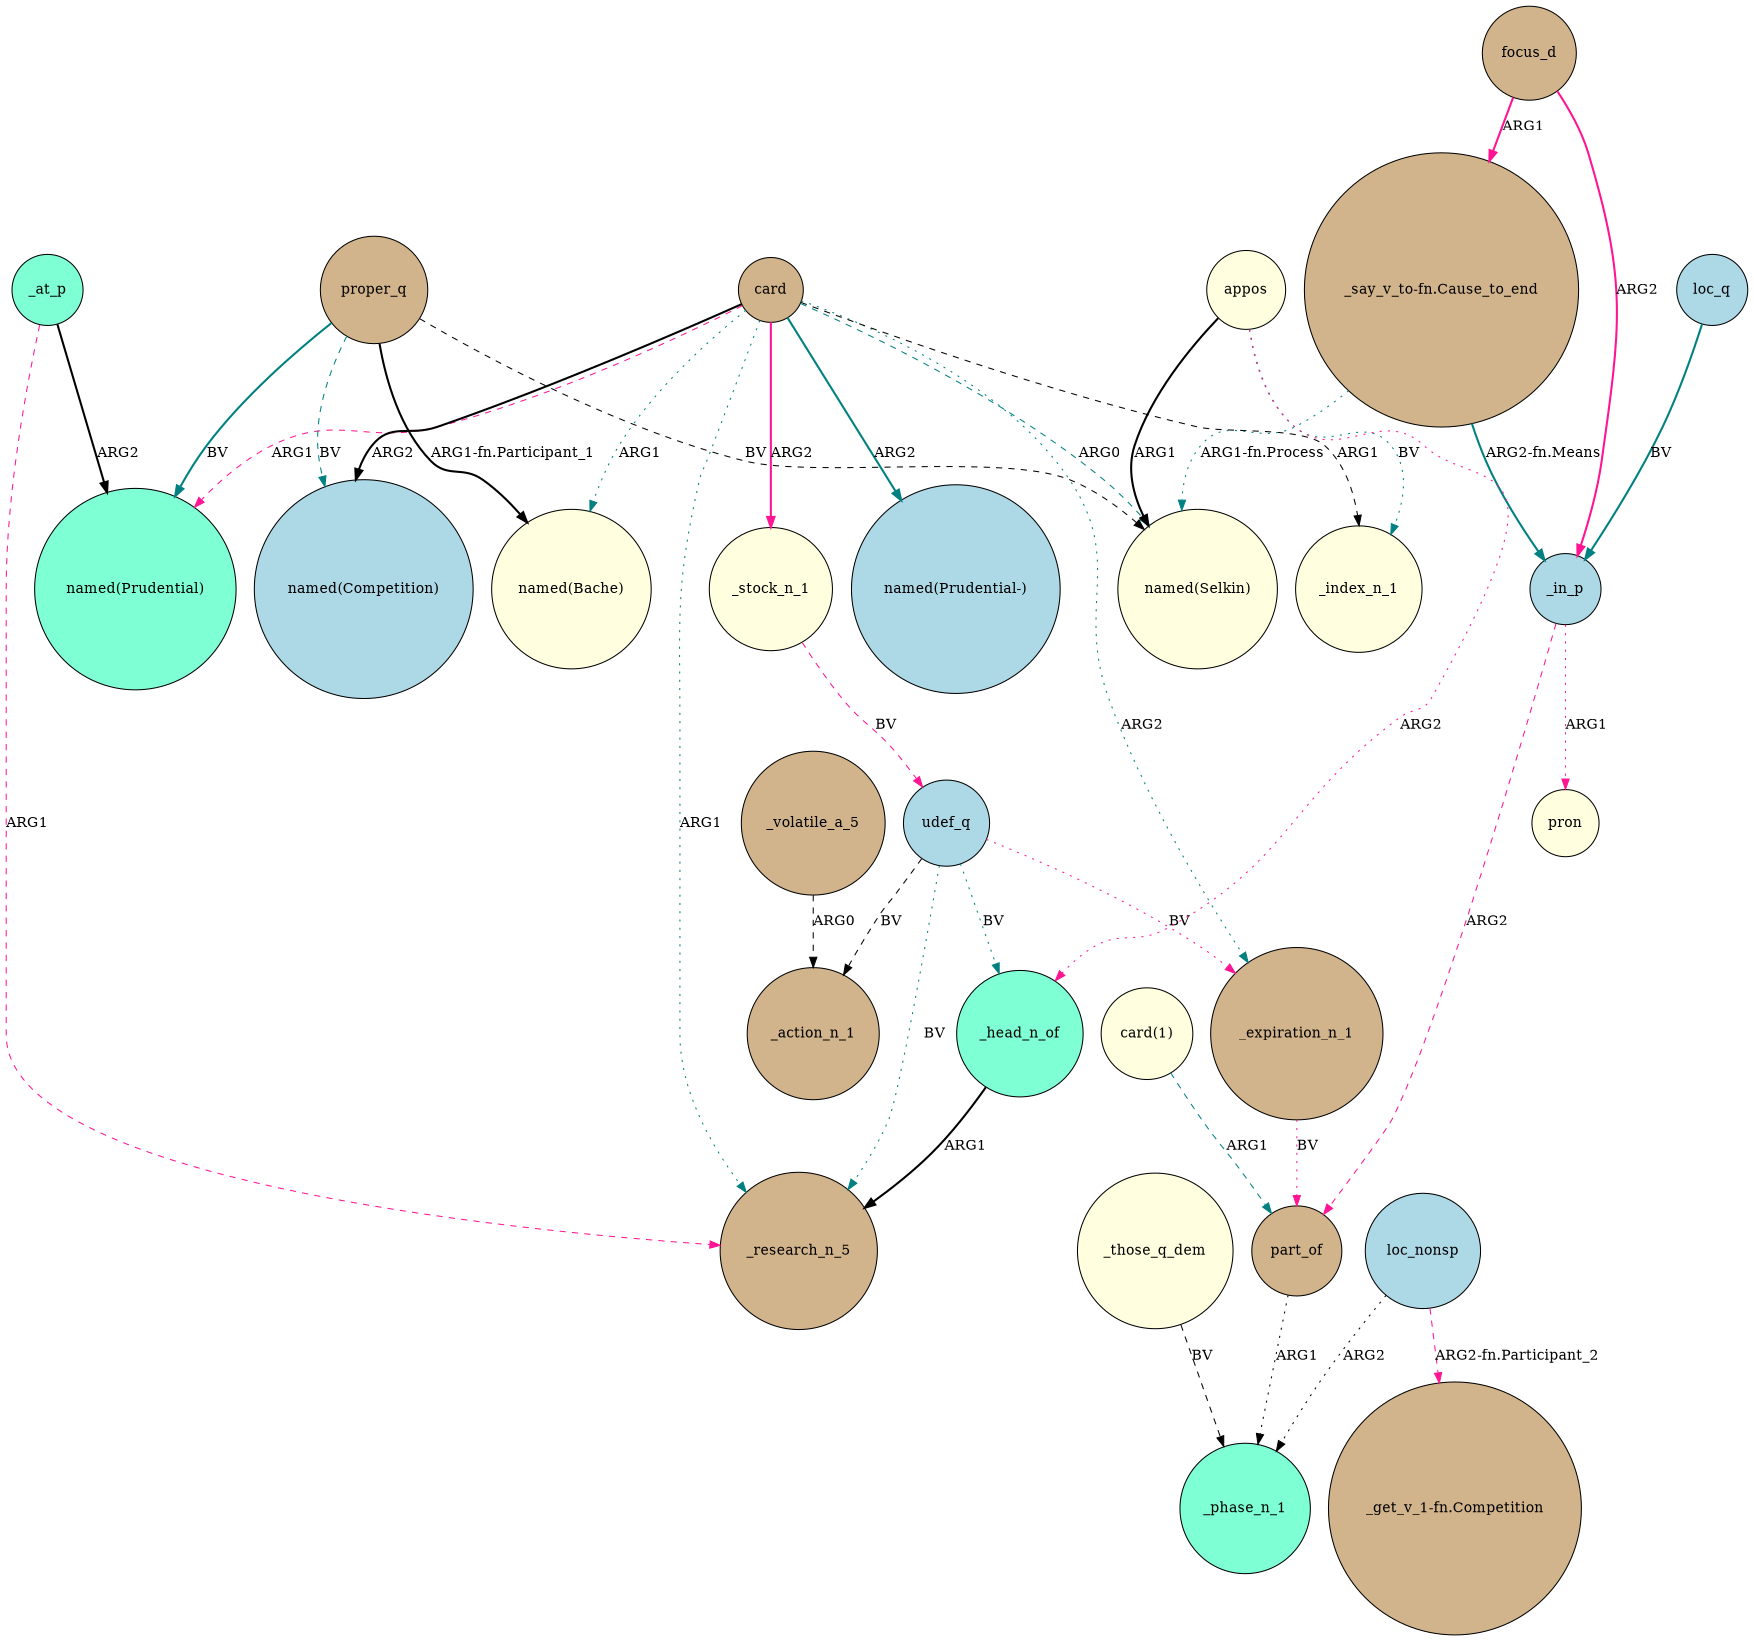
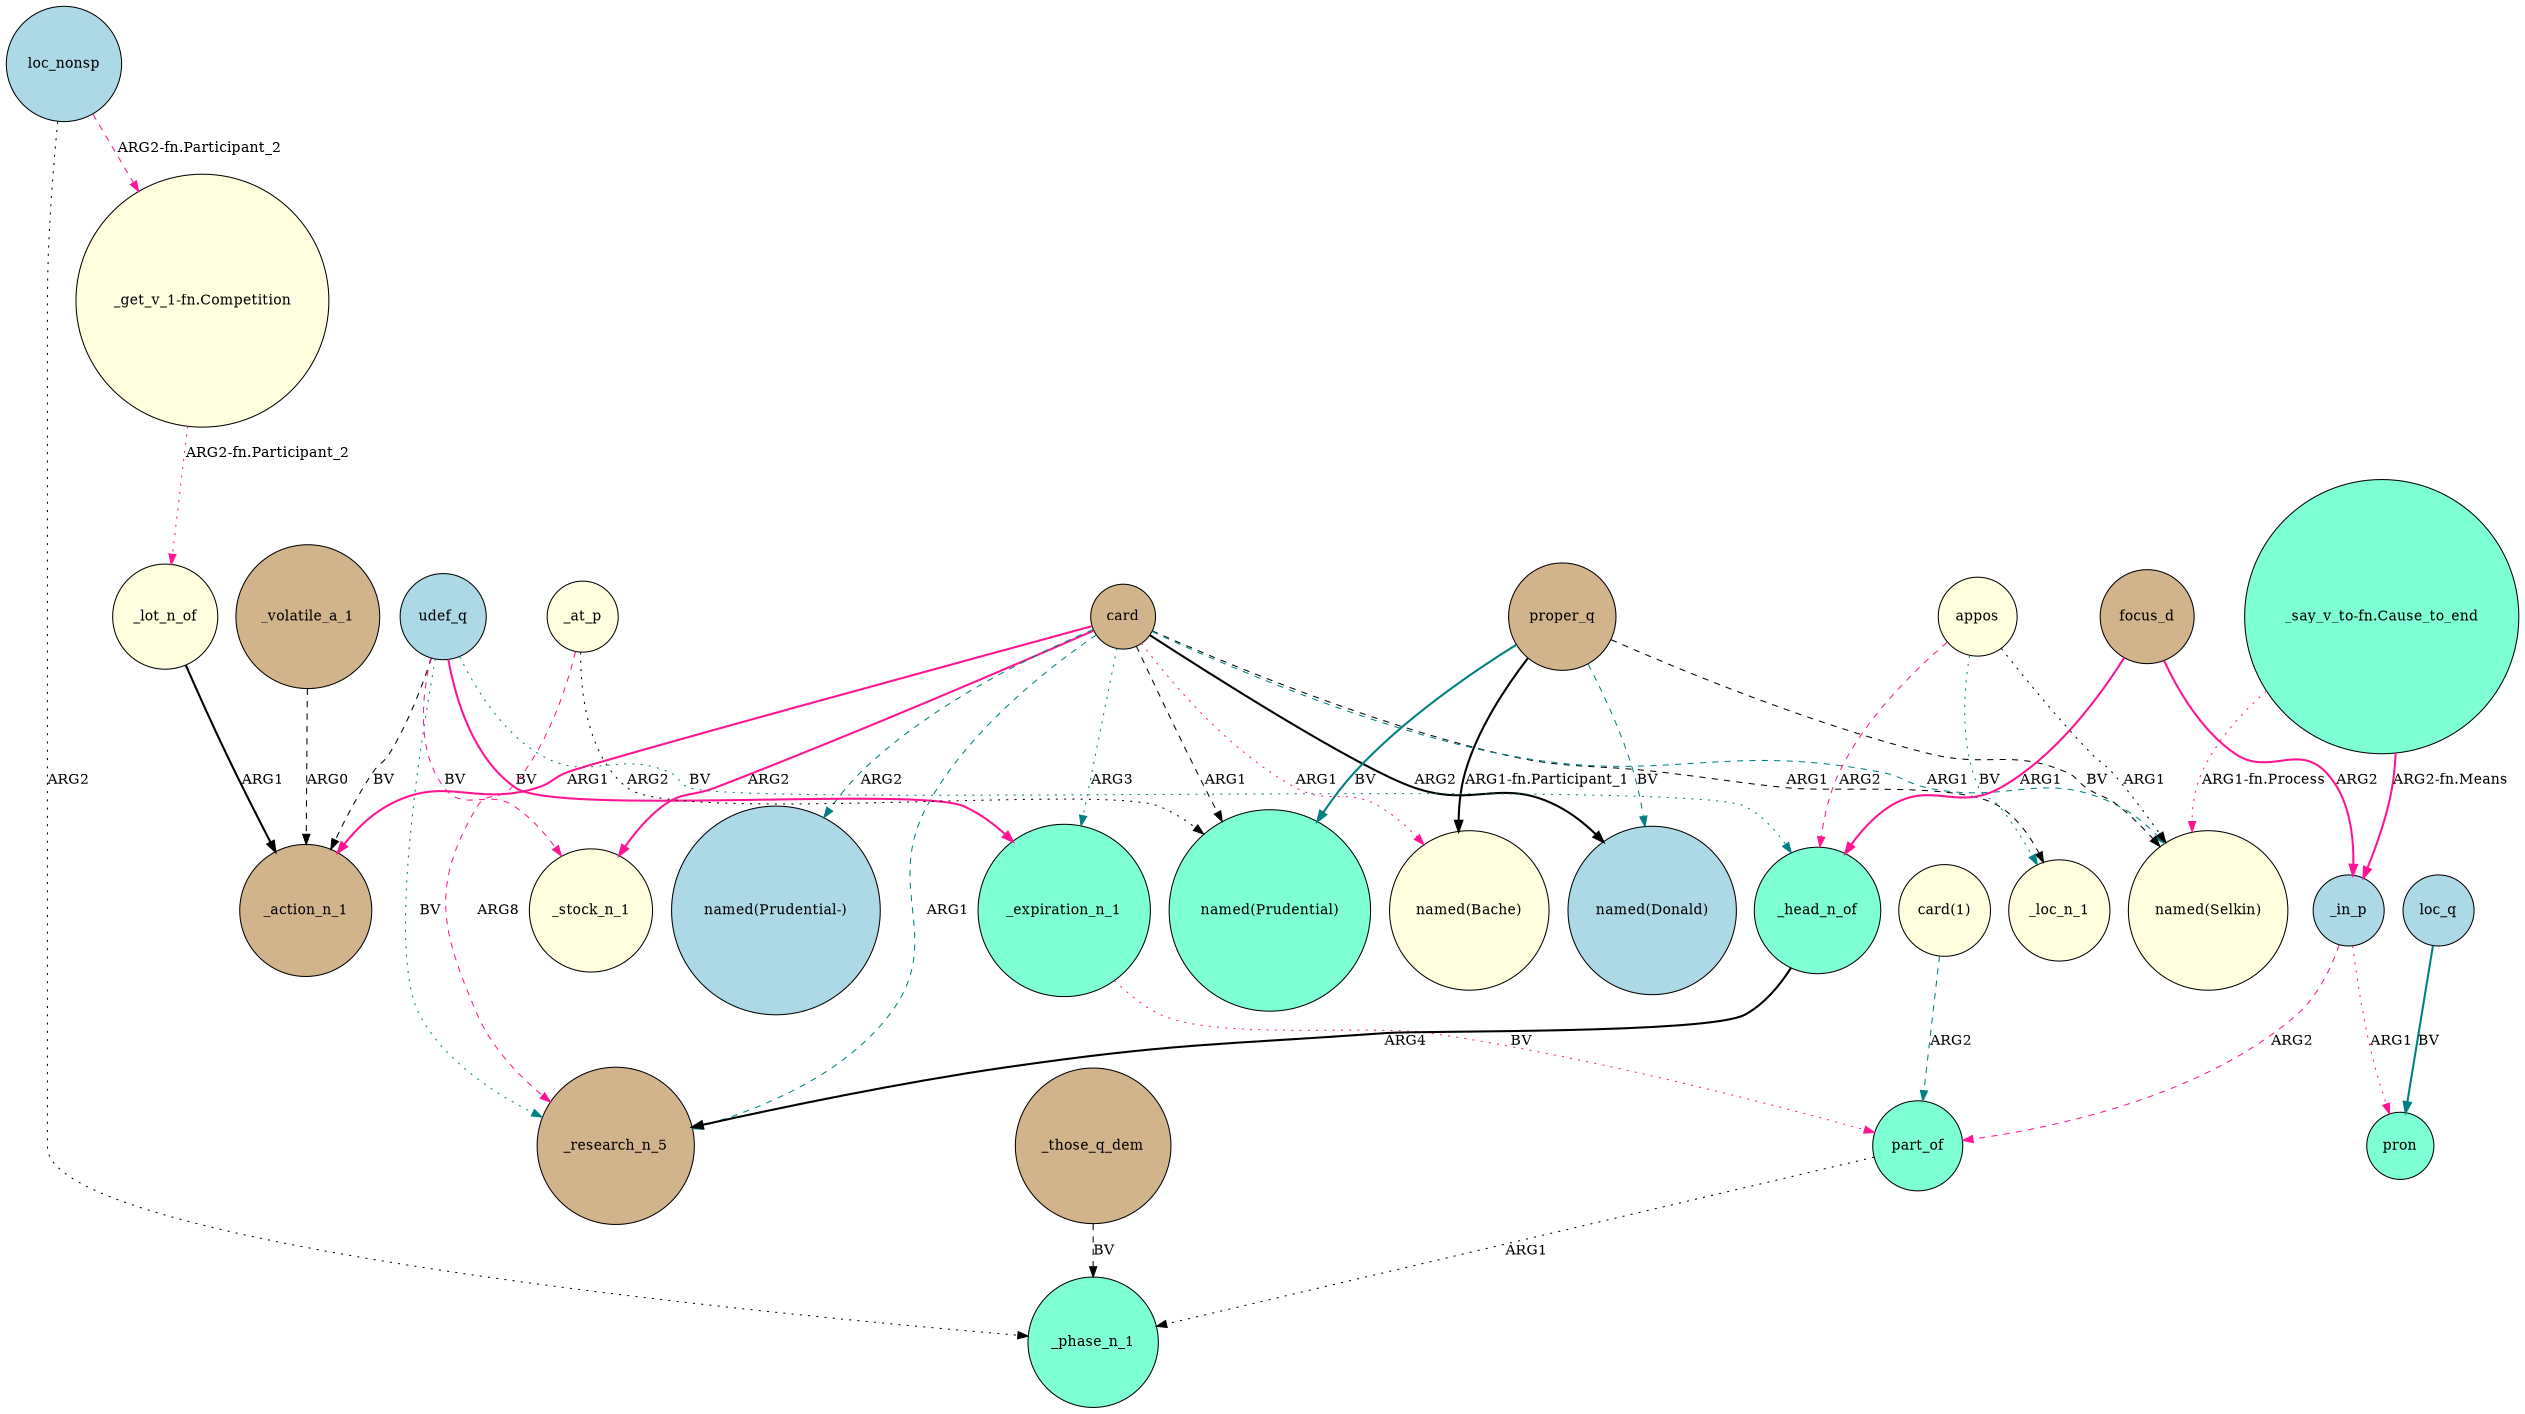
(1503, 124) -> (2005, 785)
(48, 290) -> (583, 617)
(1442, 290) -> (2382, 617)
(656, 396) -> (1263, 767)
(81, 403) -> (840, 803)
(842, 405) -> (950, 703)
(1151, 409) -> (2080, 742)
(371, 432) -> (1176, 730)
(1211, 436) -> (2215, 749)
(1655, 442) -> (2420, 1024)
(1100, 453) -> (1948, 780)
(1490, 471) -> (2387, 812)
(364, 589) -> (1652, 910)
(1359, 589) -> (2059, 910)
none -> (165, 617)
(1453, 658) -> (1866, 728)
(856, 714) -> (440, 782)
(1142, 725) -> (1112, 780)
none -> (711, 731)
(680, 753) -> (912, 901)
(27, 823) -> (498, 910)
(813, 823) -> (308, 617)
(1566, 823) -> (2400, 1146)
(1111, 895) -> (642, 800)
(1297, 1034) -> (1064, 910)
(966, 1146) -> (1406, 1041)
(1248, 1146) -> (1951, 1041)
(1155, 1251) -> (1093, 1146)
(1297, 1251) -> (1918, 1146)
(1455, 1508) -> (202, 301)
